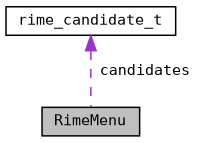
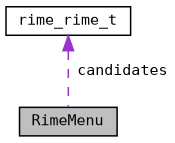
(91, 21) -> (68, 21)
